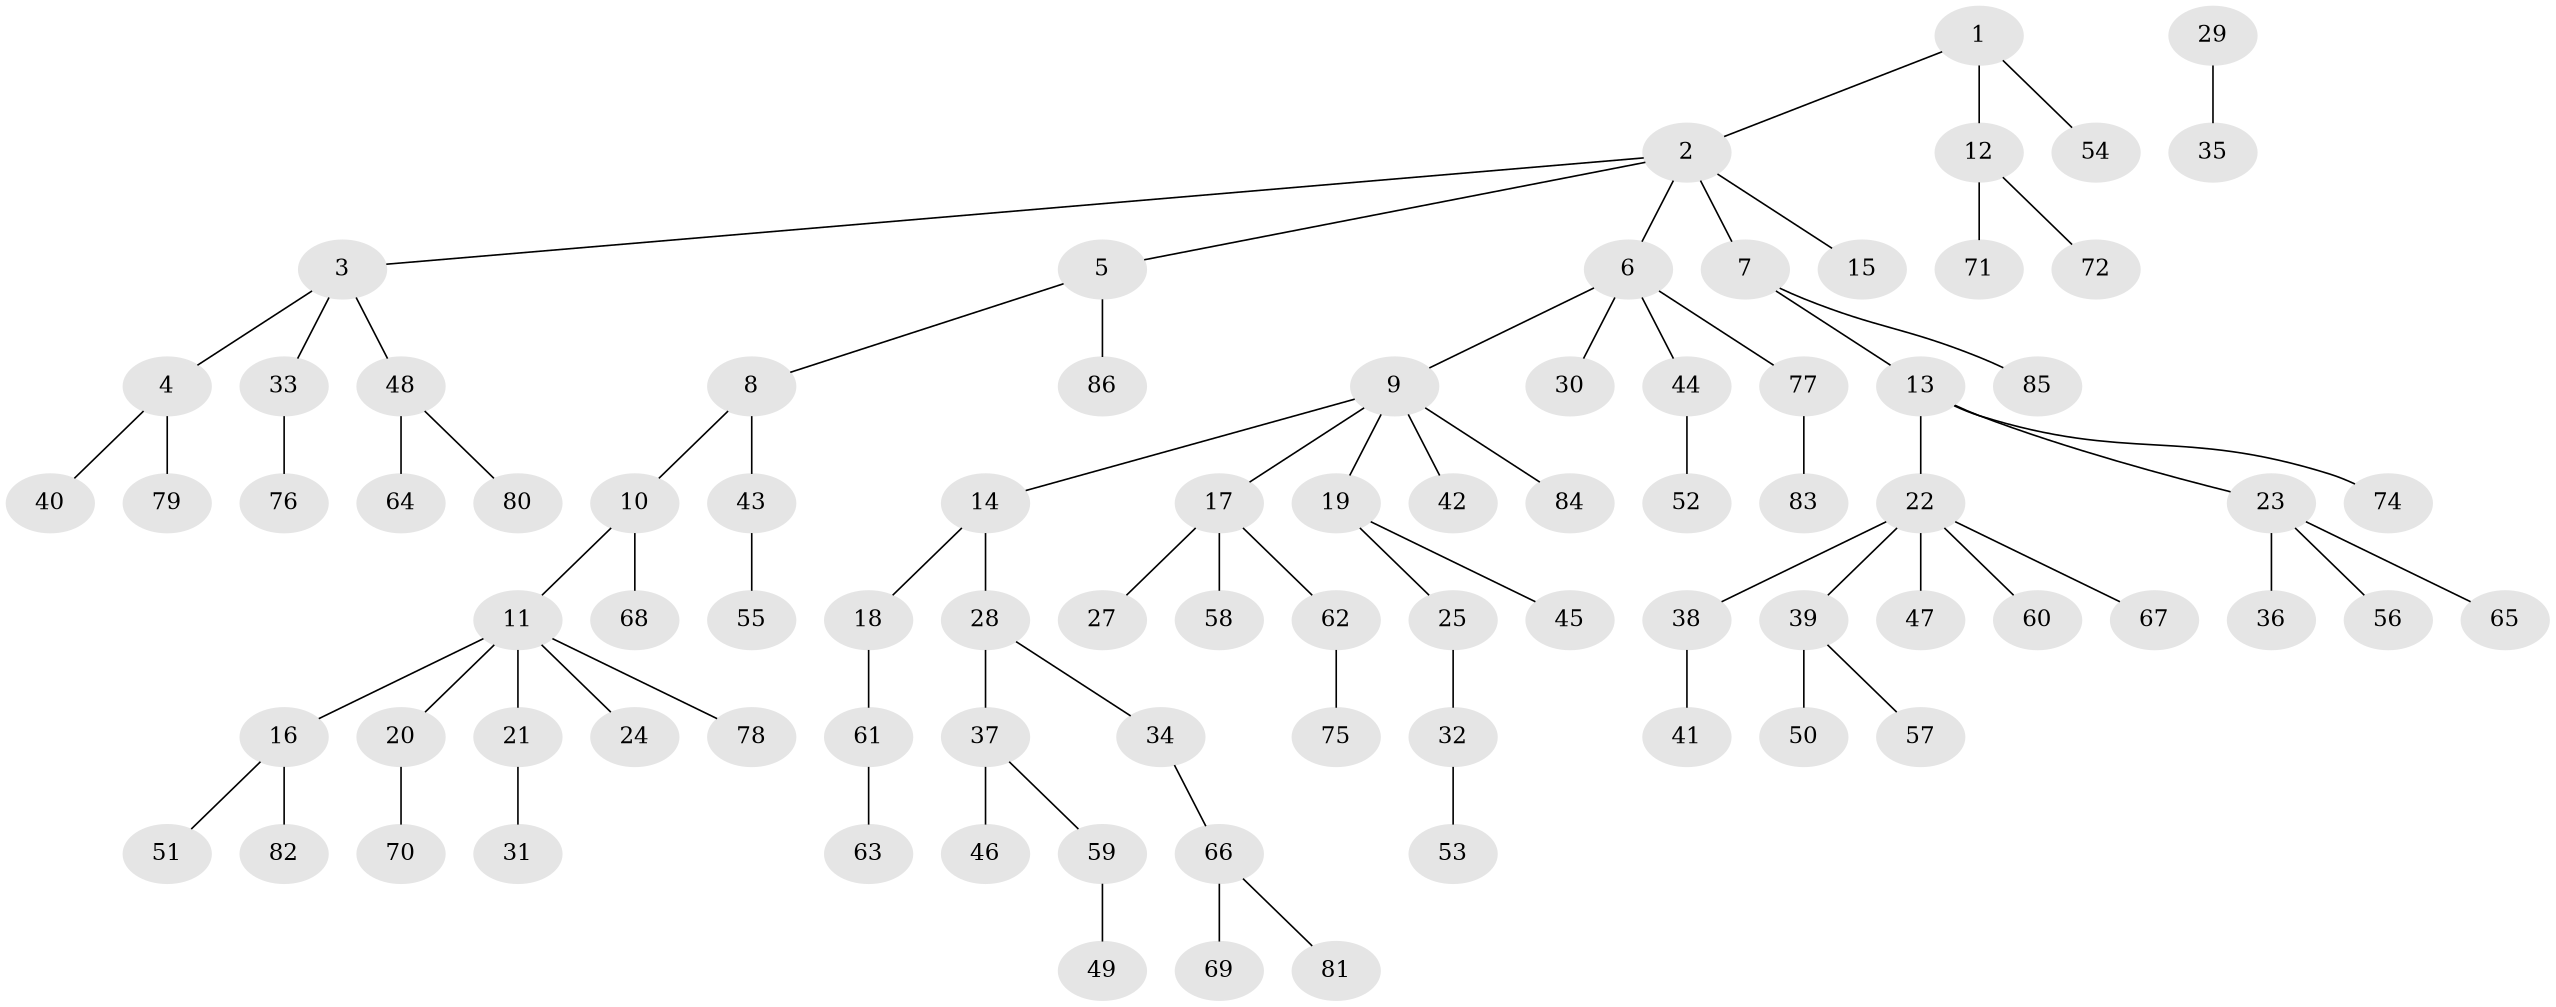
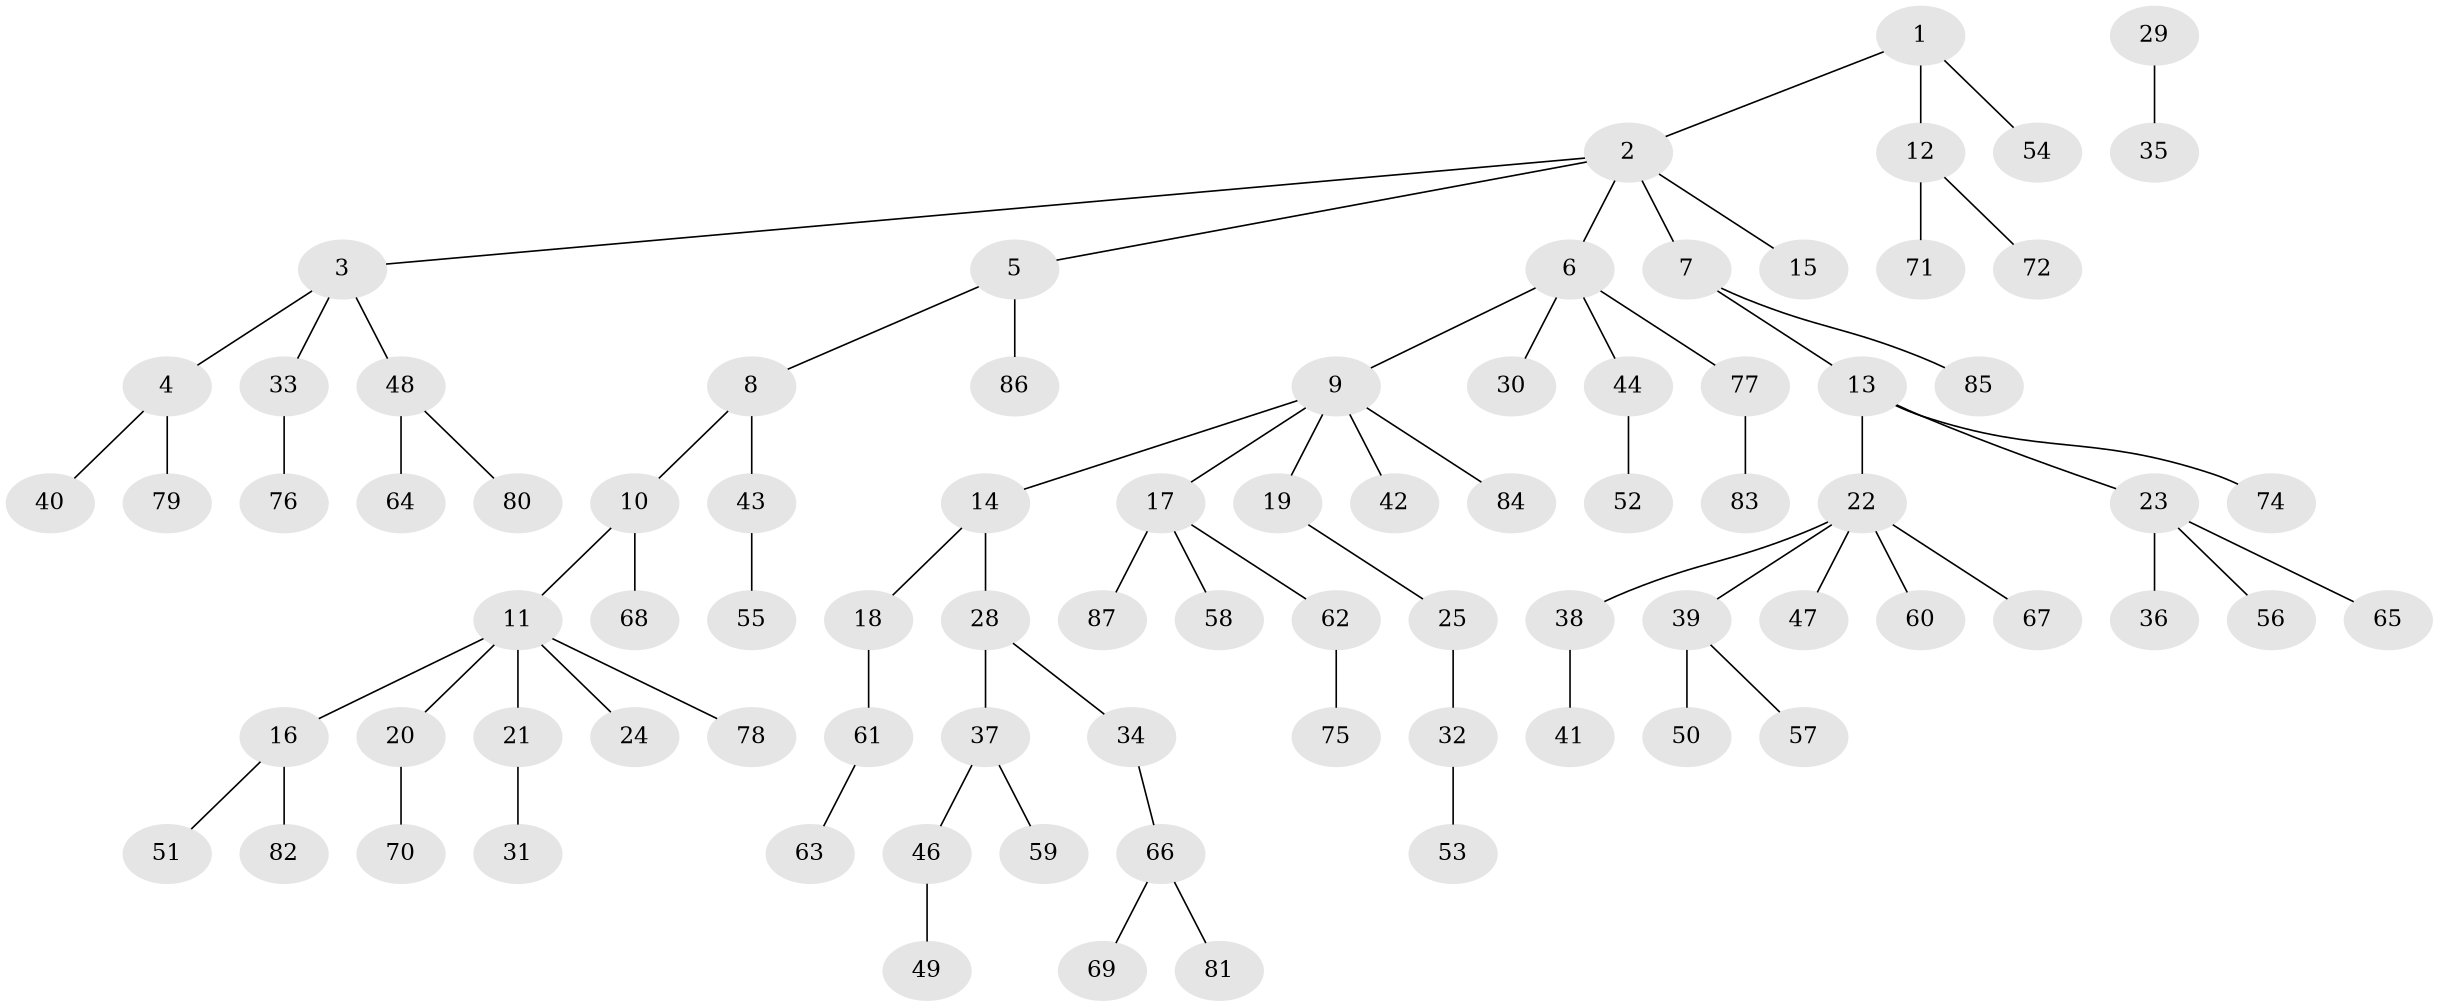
(1102, 620) -> (1102, 620)
(1570, 620) -> none
(1102, 913) -> (927, 913)
